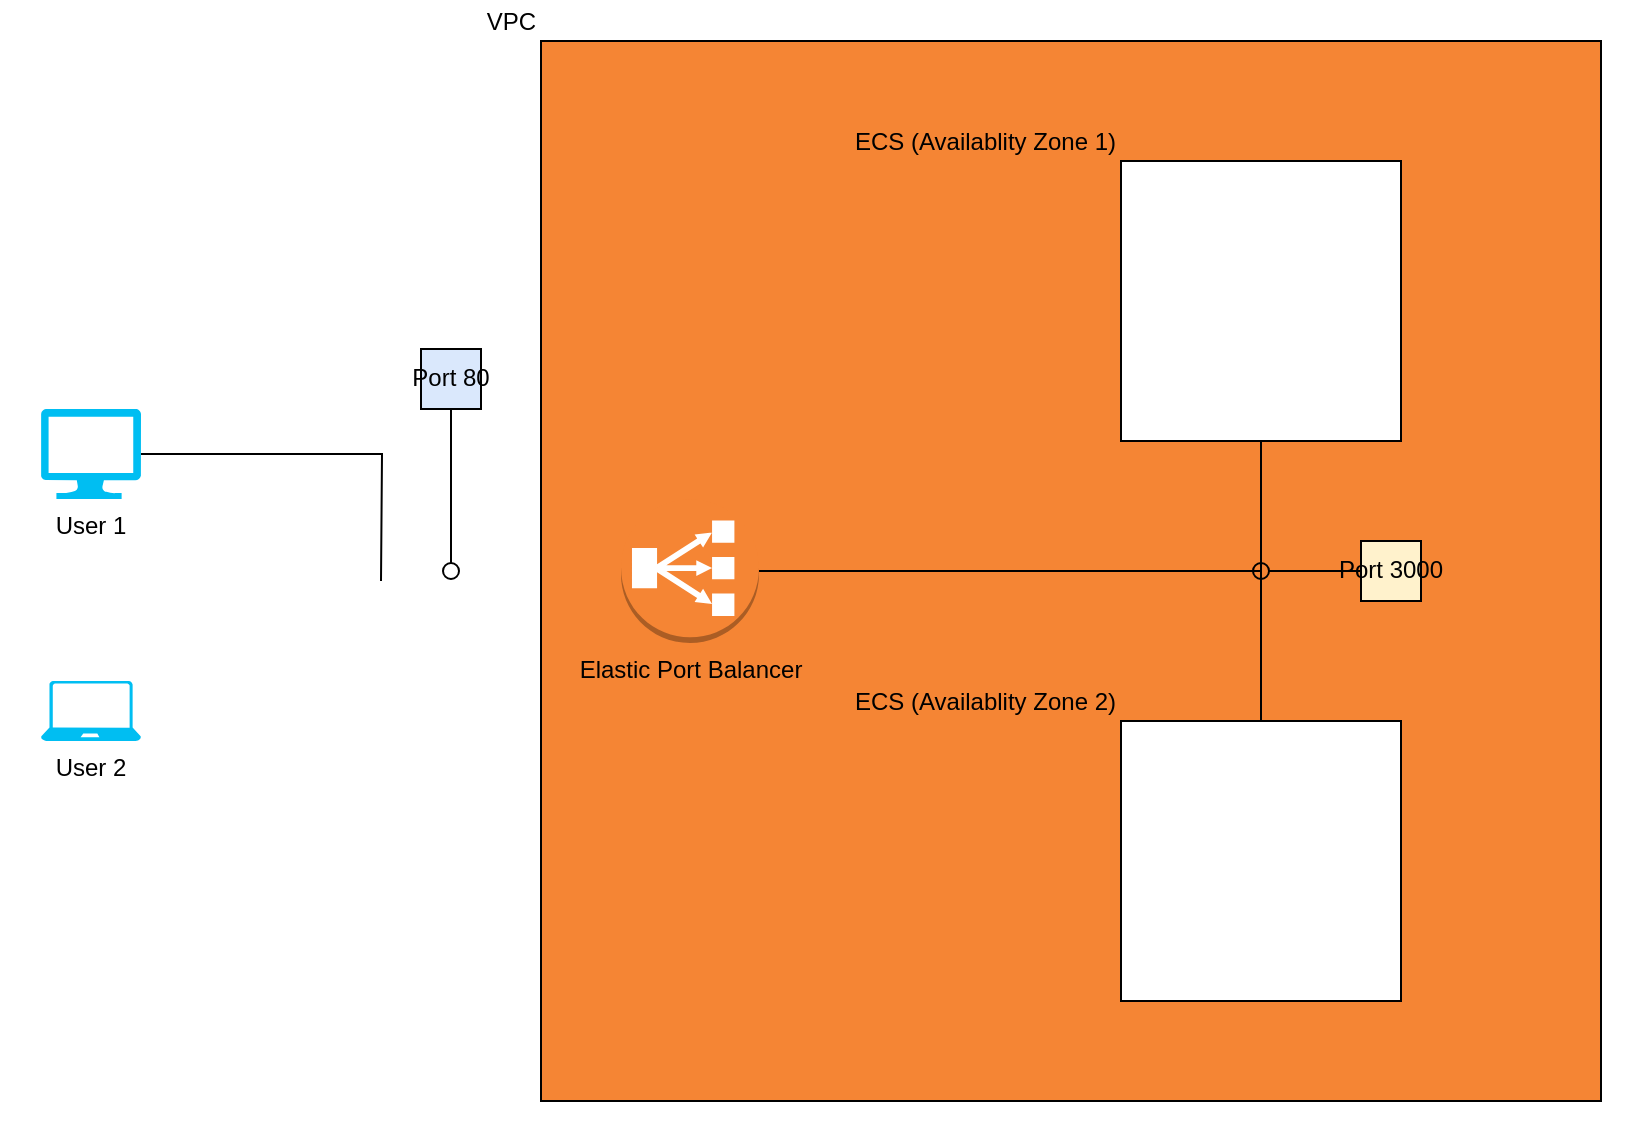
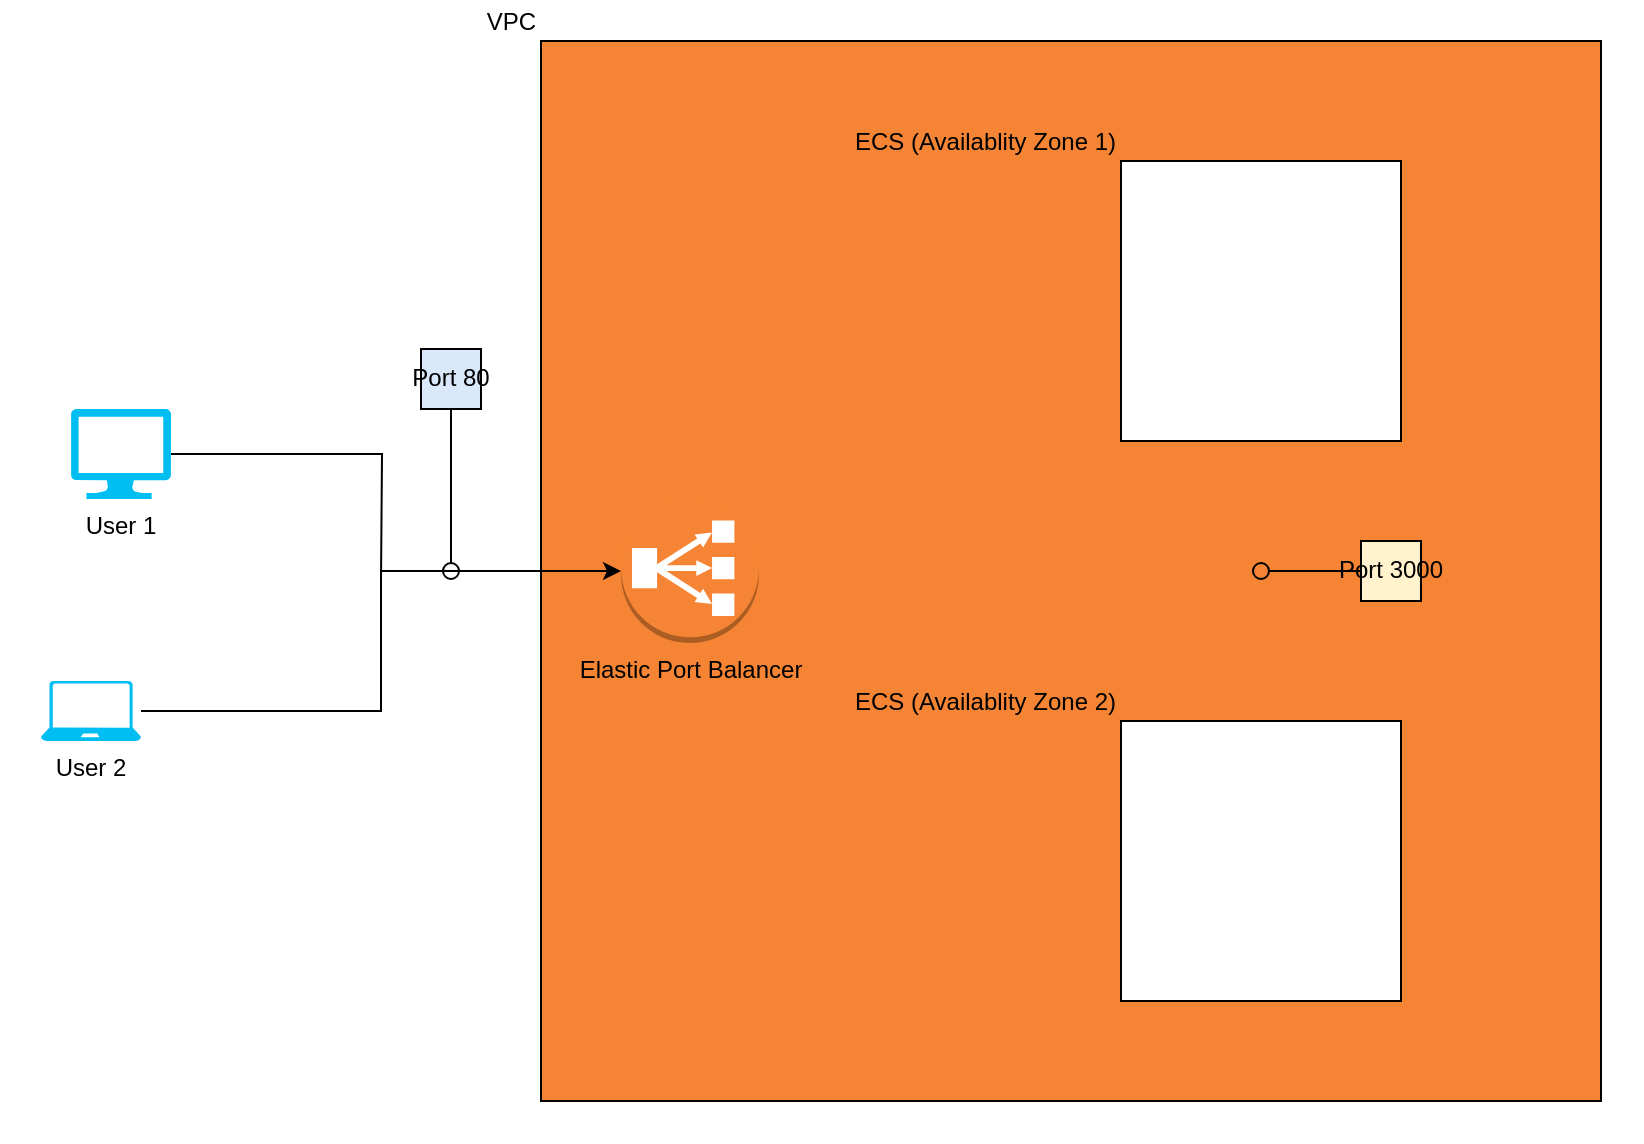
(91, 454) -> (121, 454)
(1261, 505) -> none
(1261, 648) -> none
none -> (325, 711)
